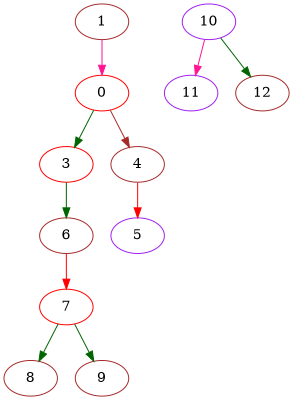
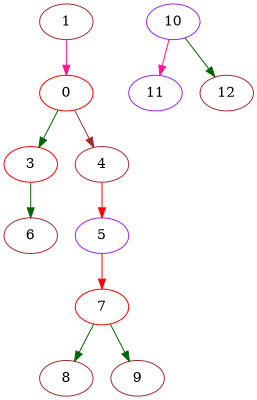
(66, 266) -> (102, 266)
